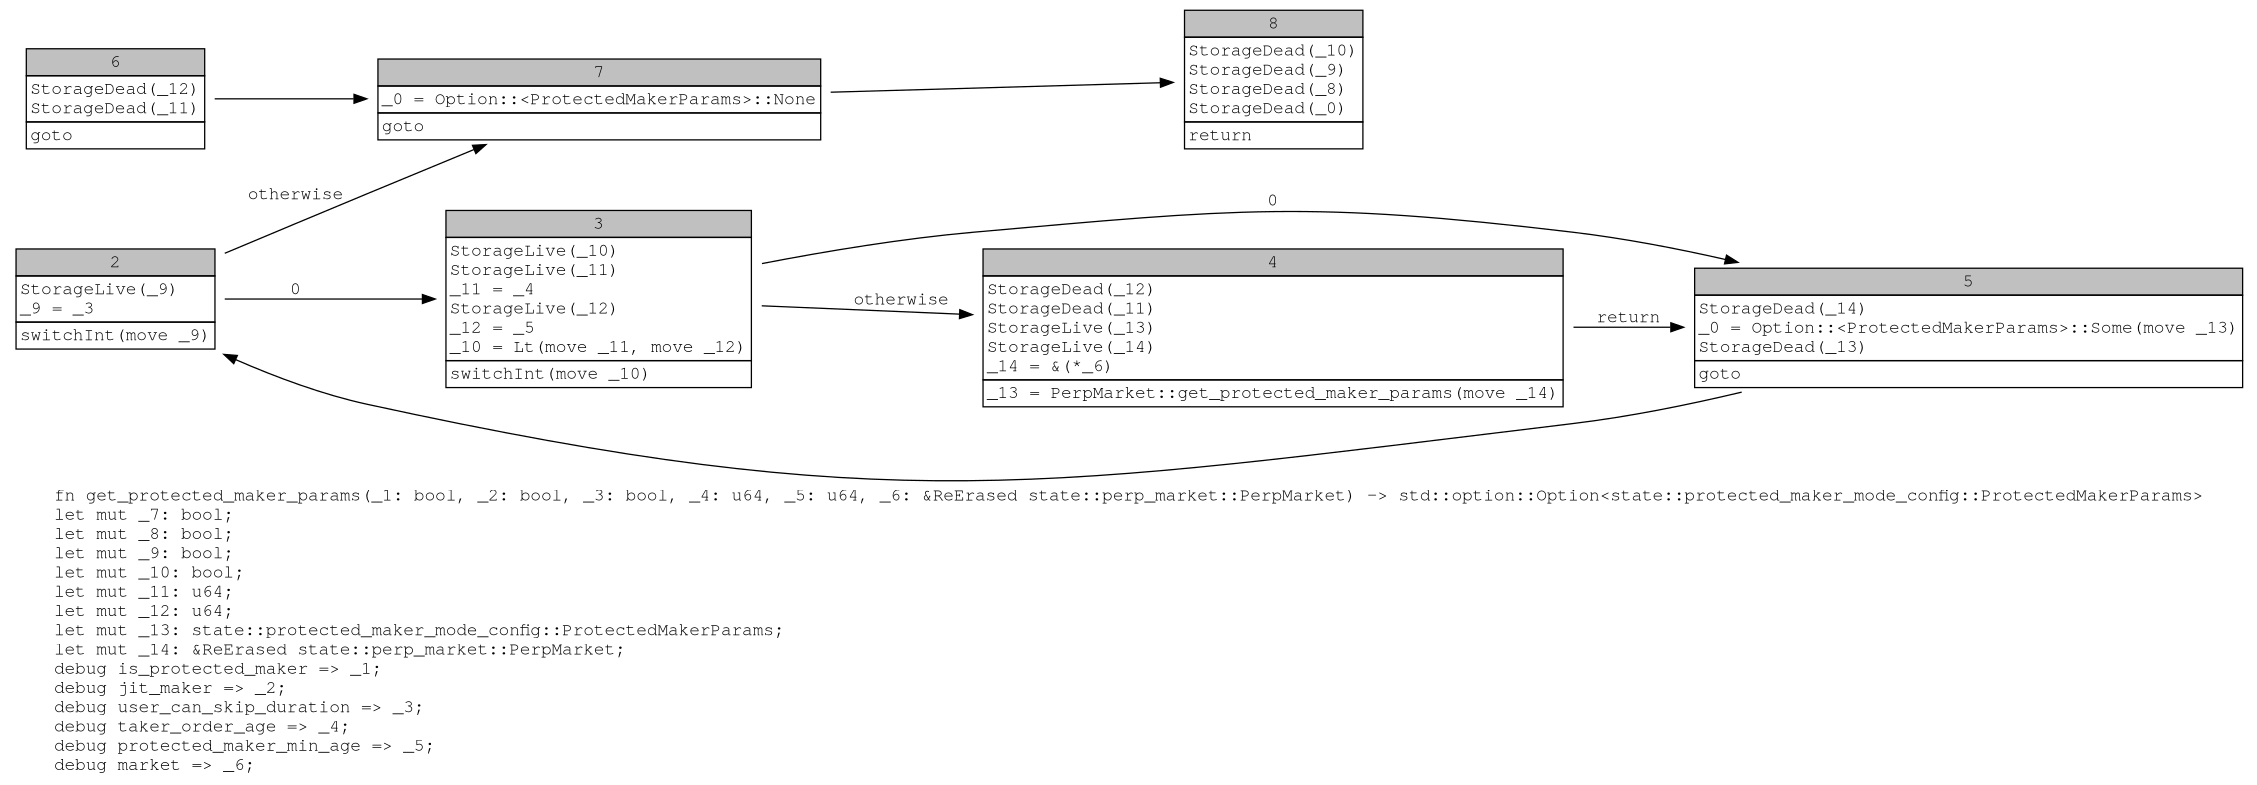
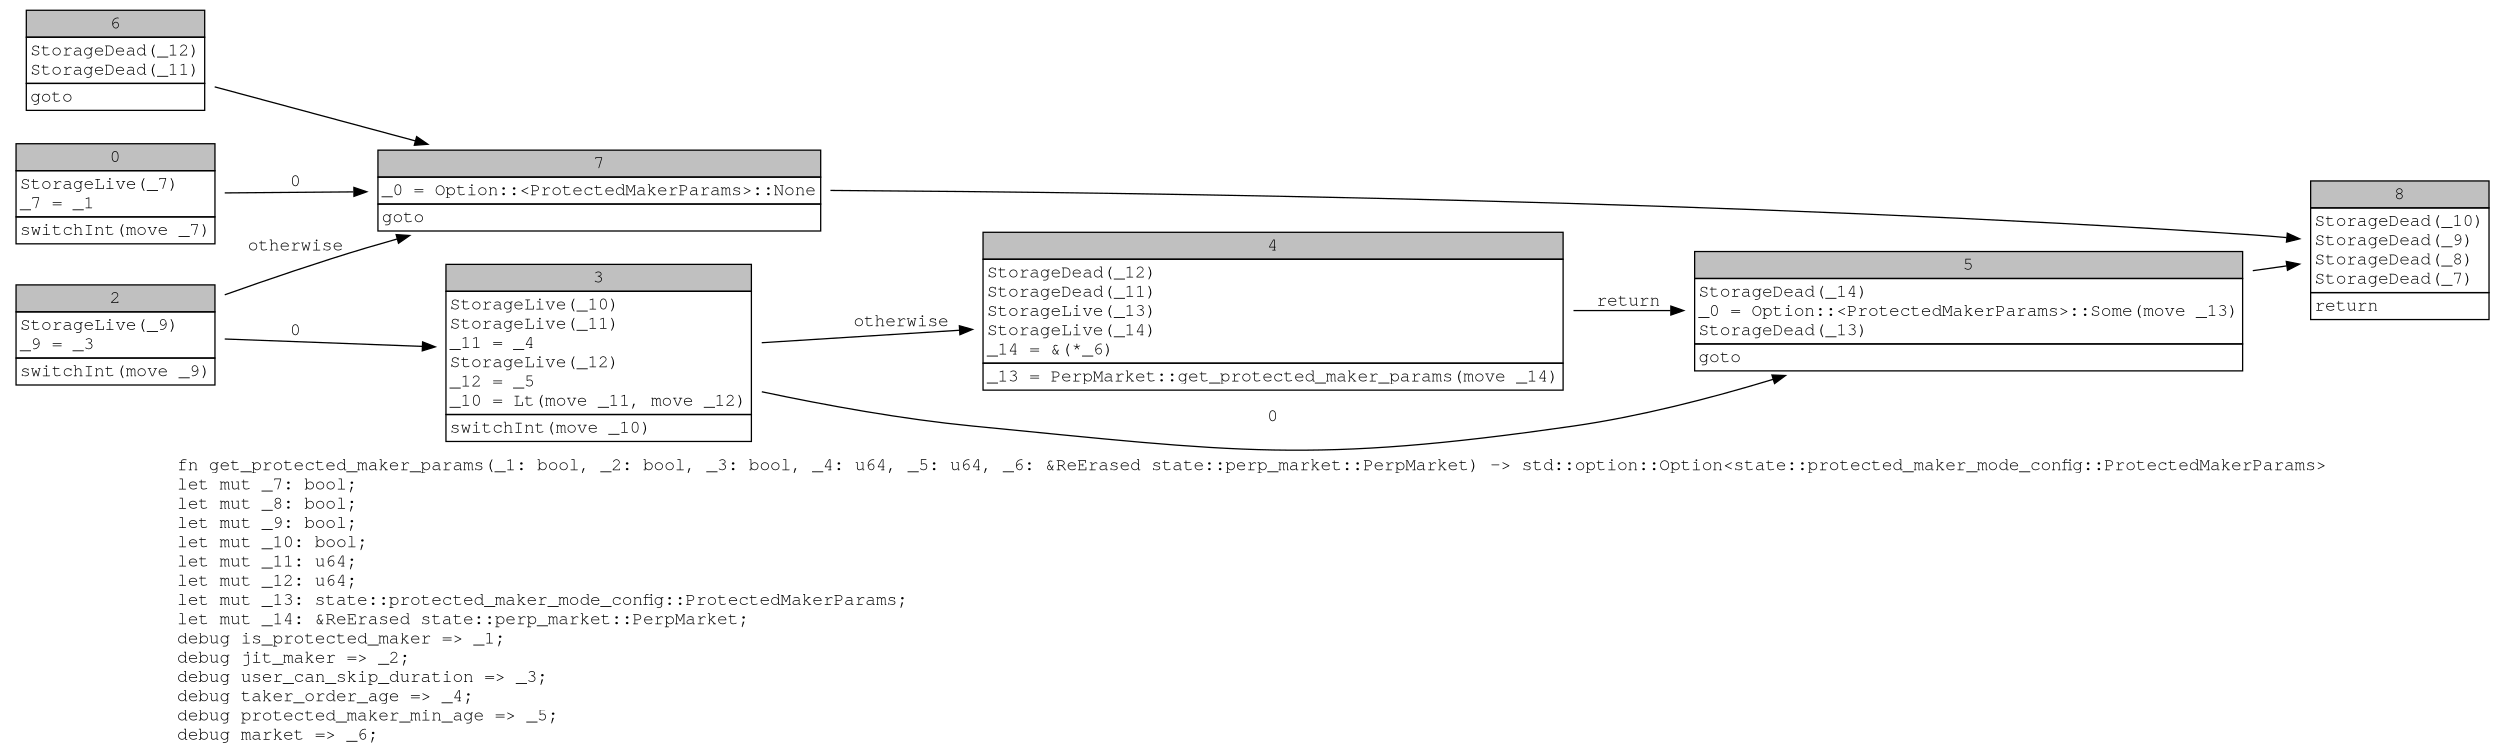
(1268, 108) -> (2394, 278)
none -> (115, 194)
(985, 480) -> (2270, 268)
